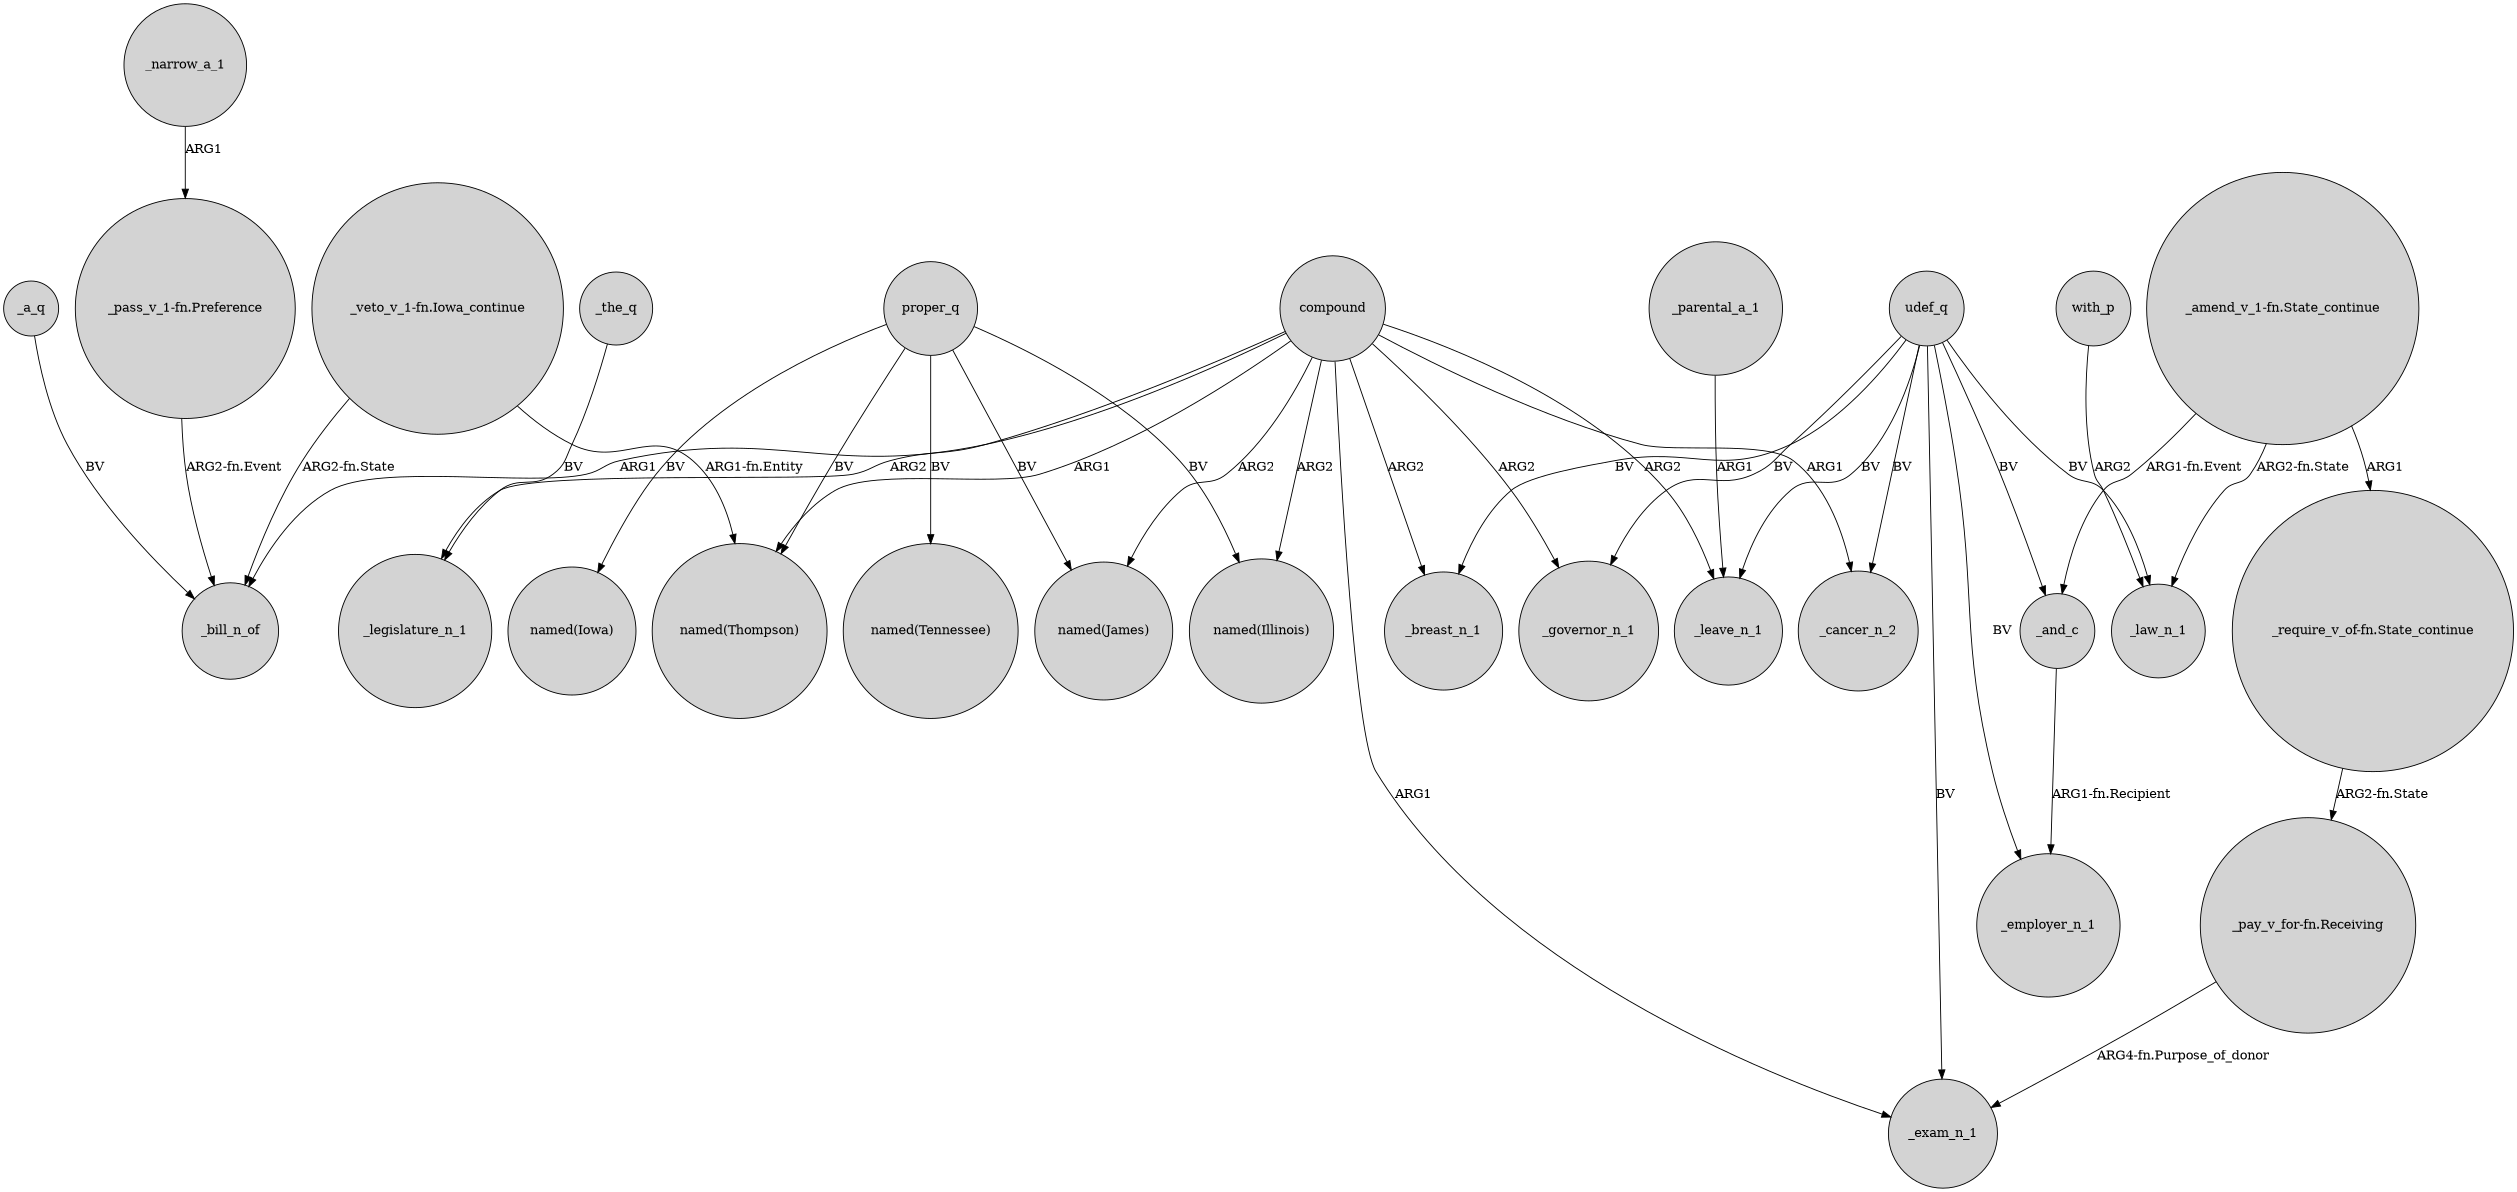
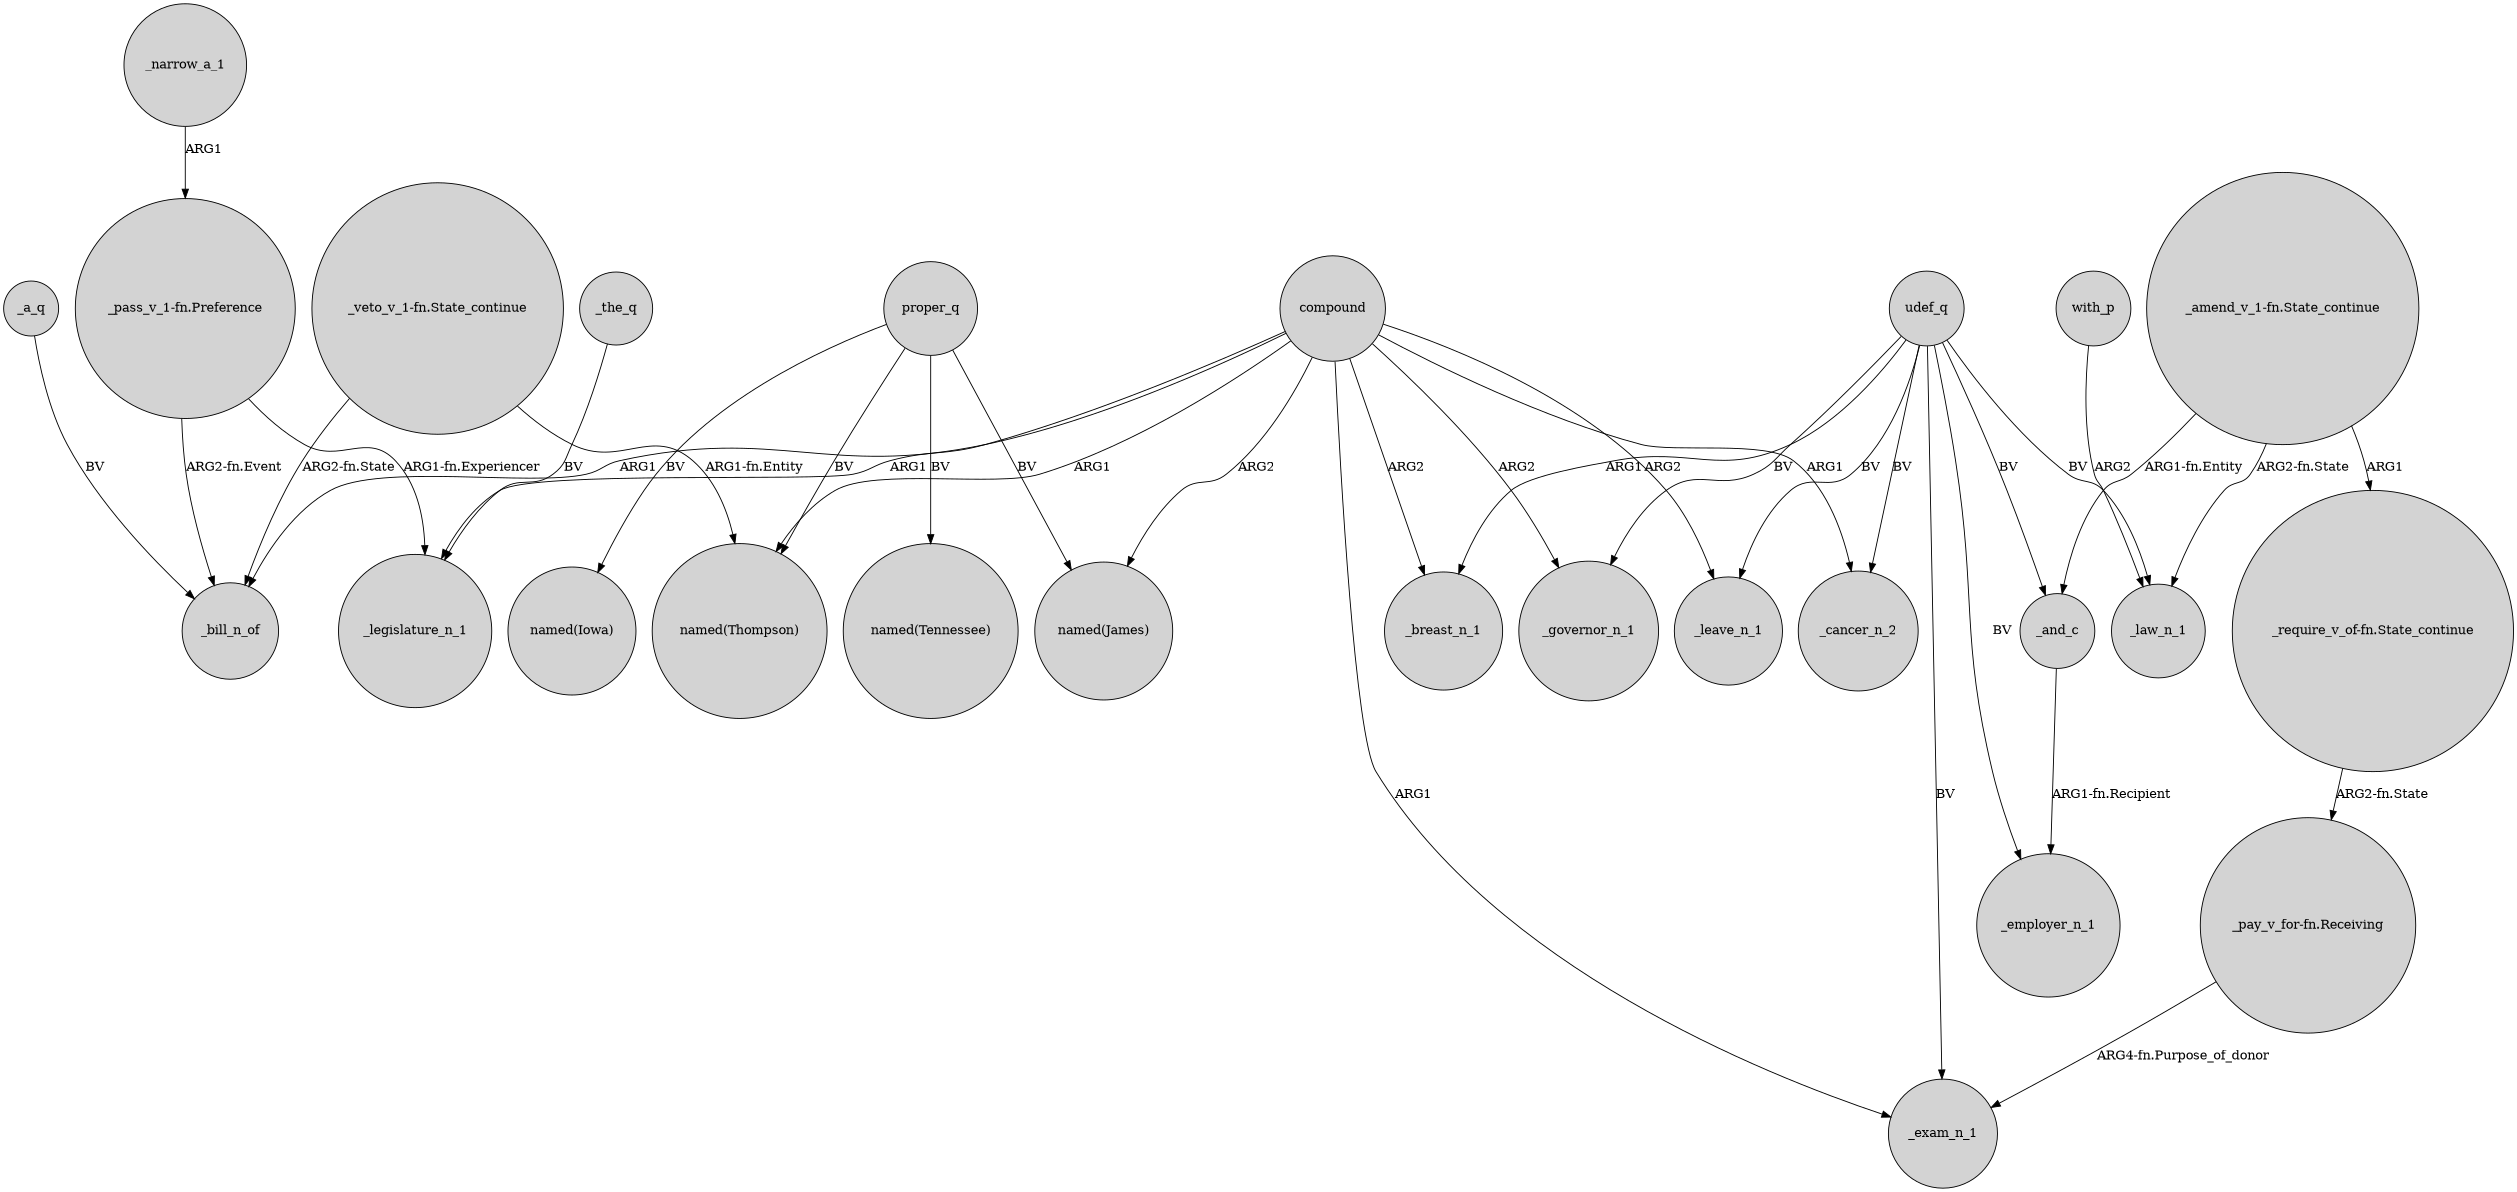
(438, 308) -> (438, 308)
(1716, 308) -> none
none -> (361, 448)
(909, 467) -> (909, 467)
(1624, 467) -> (1624, 467)
(2194, 467) -> (2194, 467)
(1261, 631) -> none
